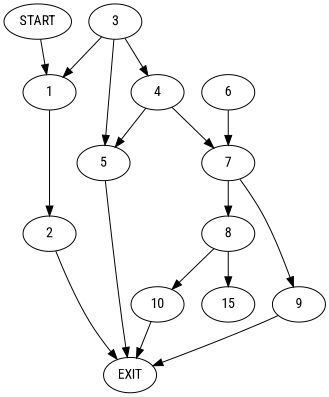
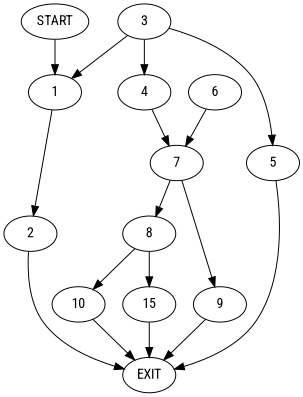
(134, 124) -> none
none -> (149, 335)
